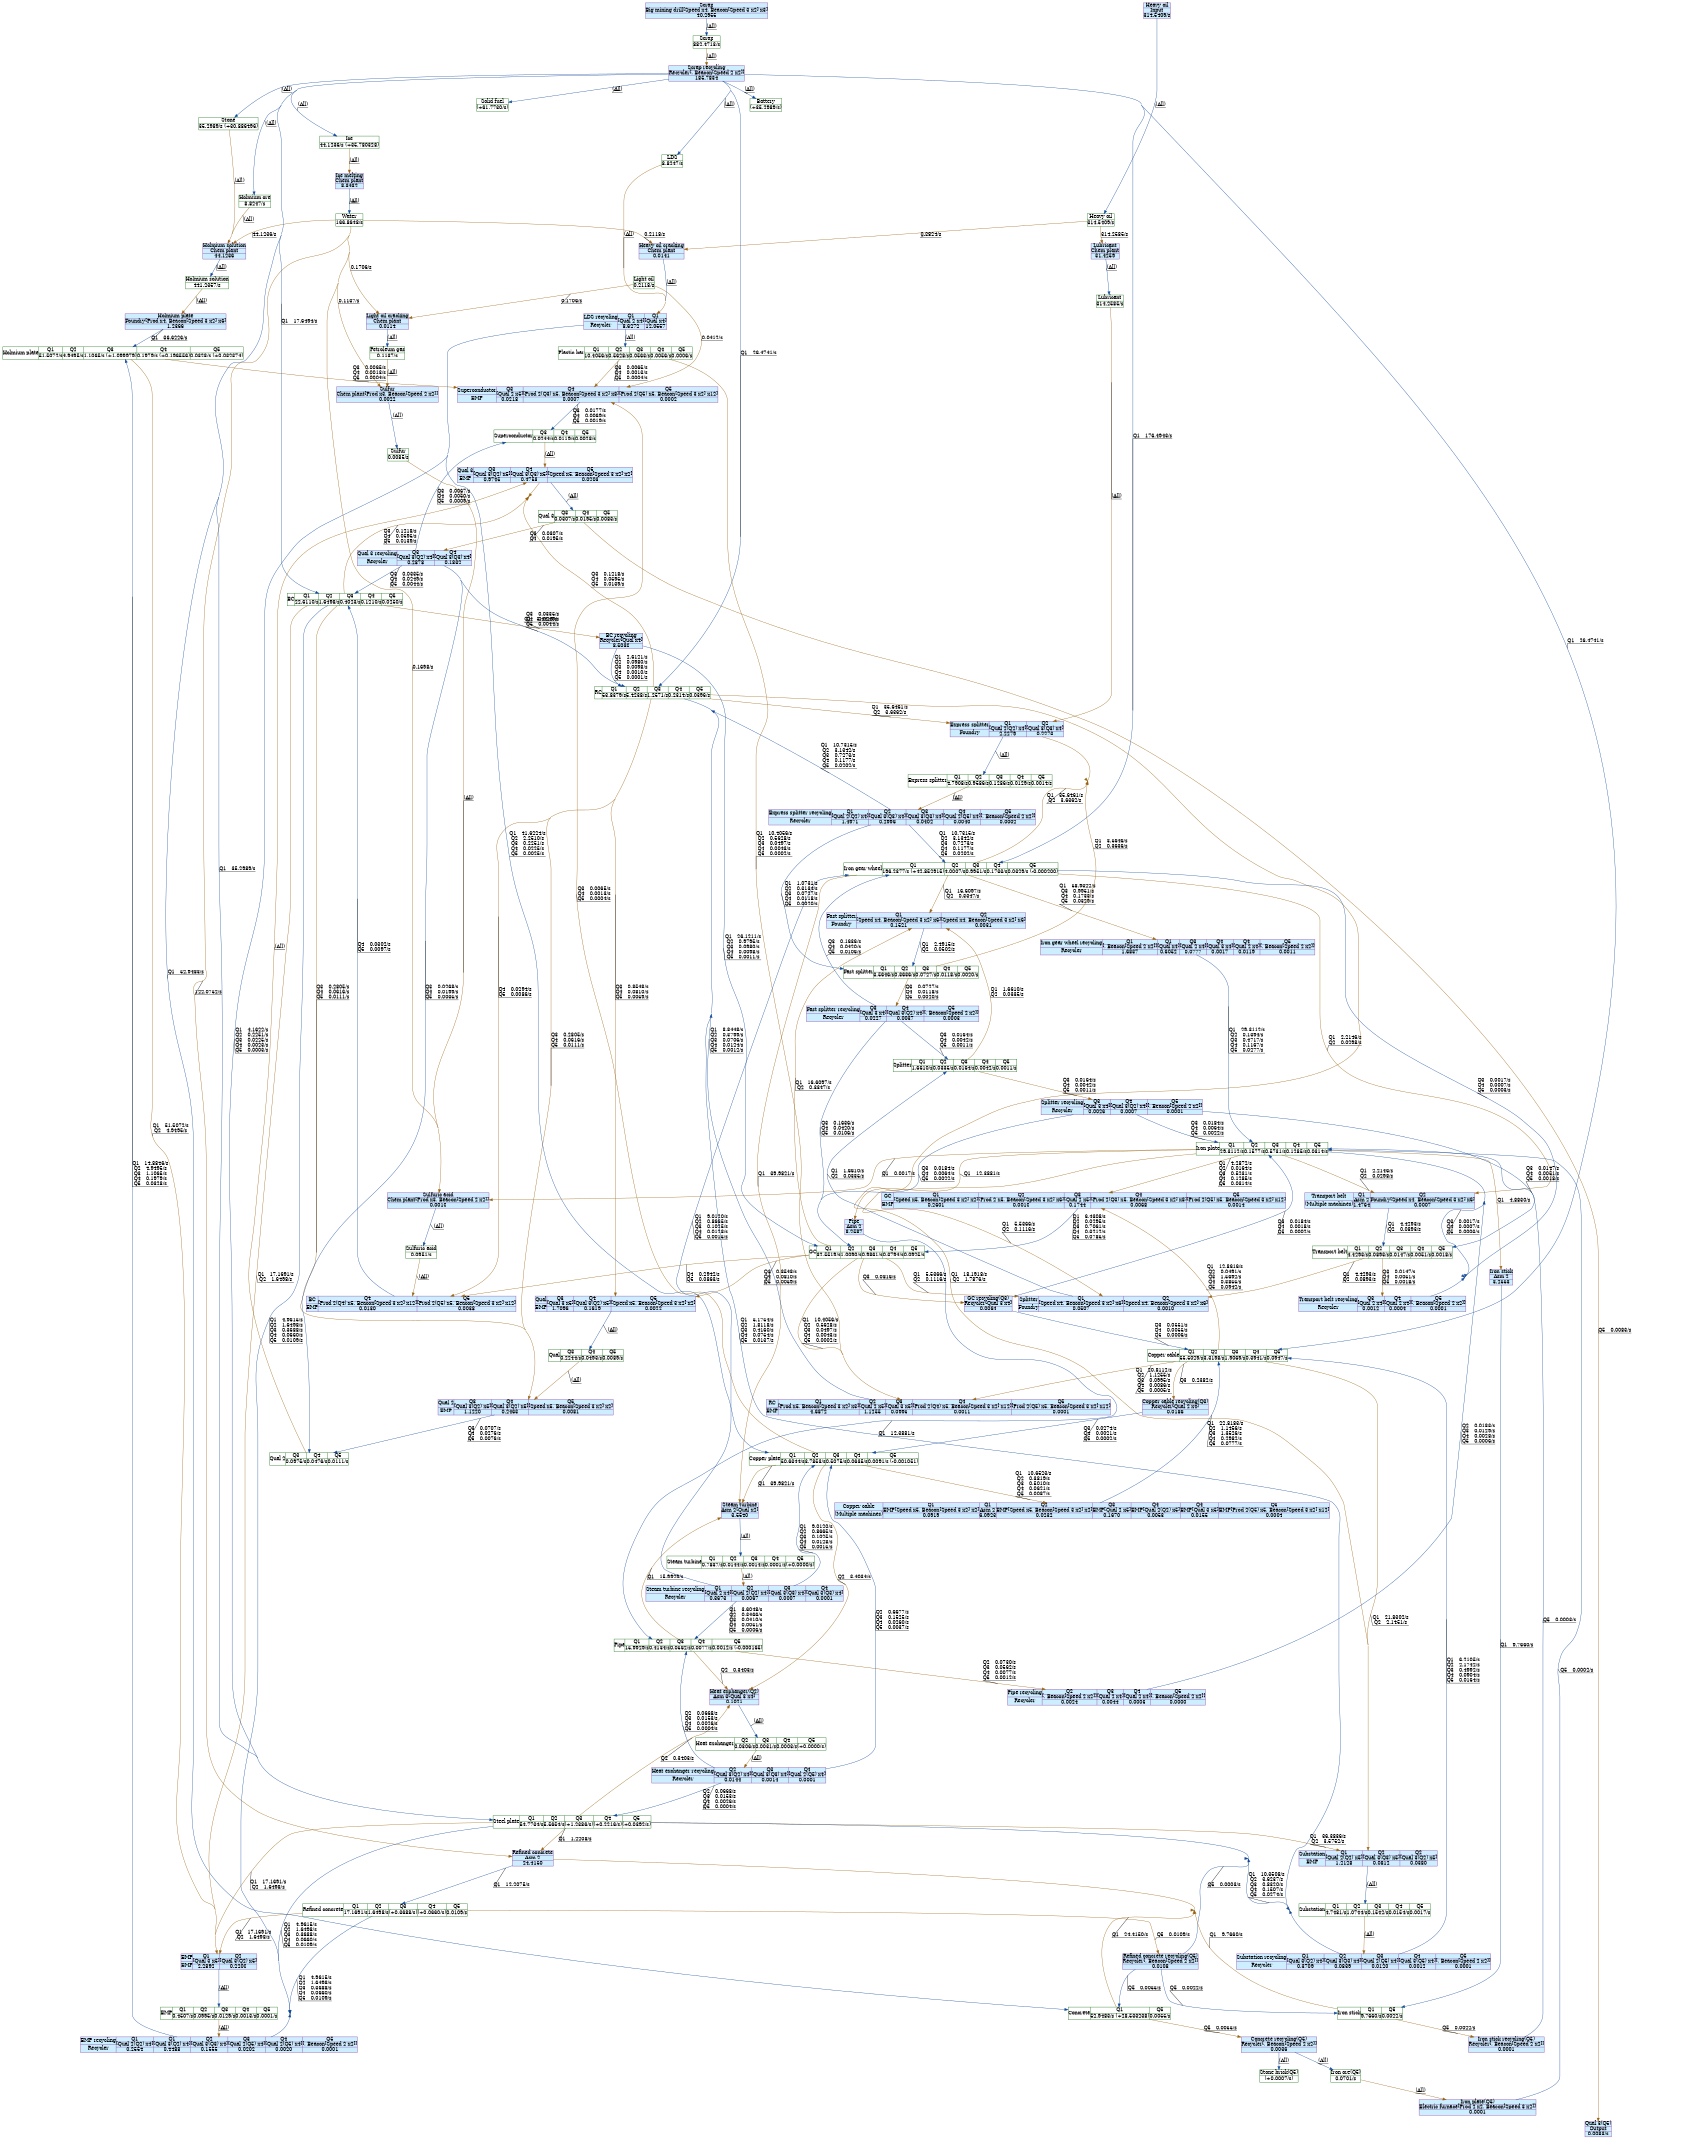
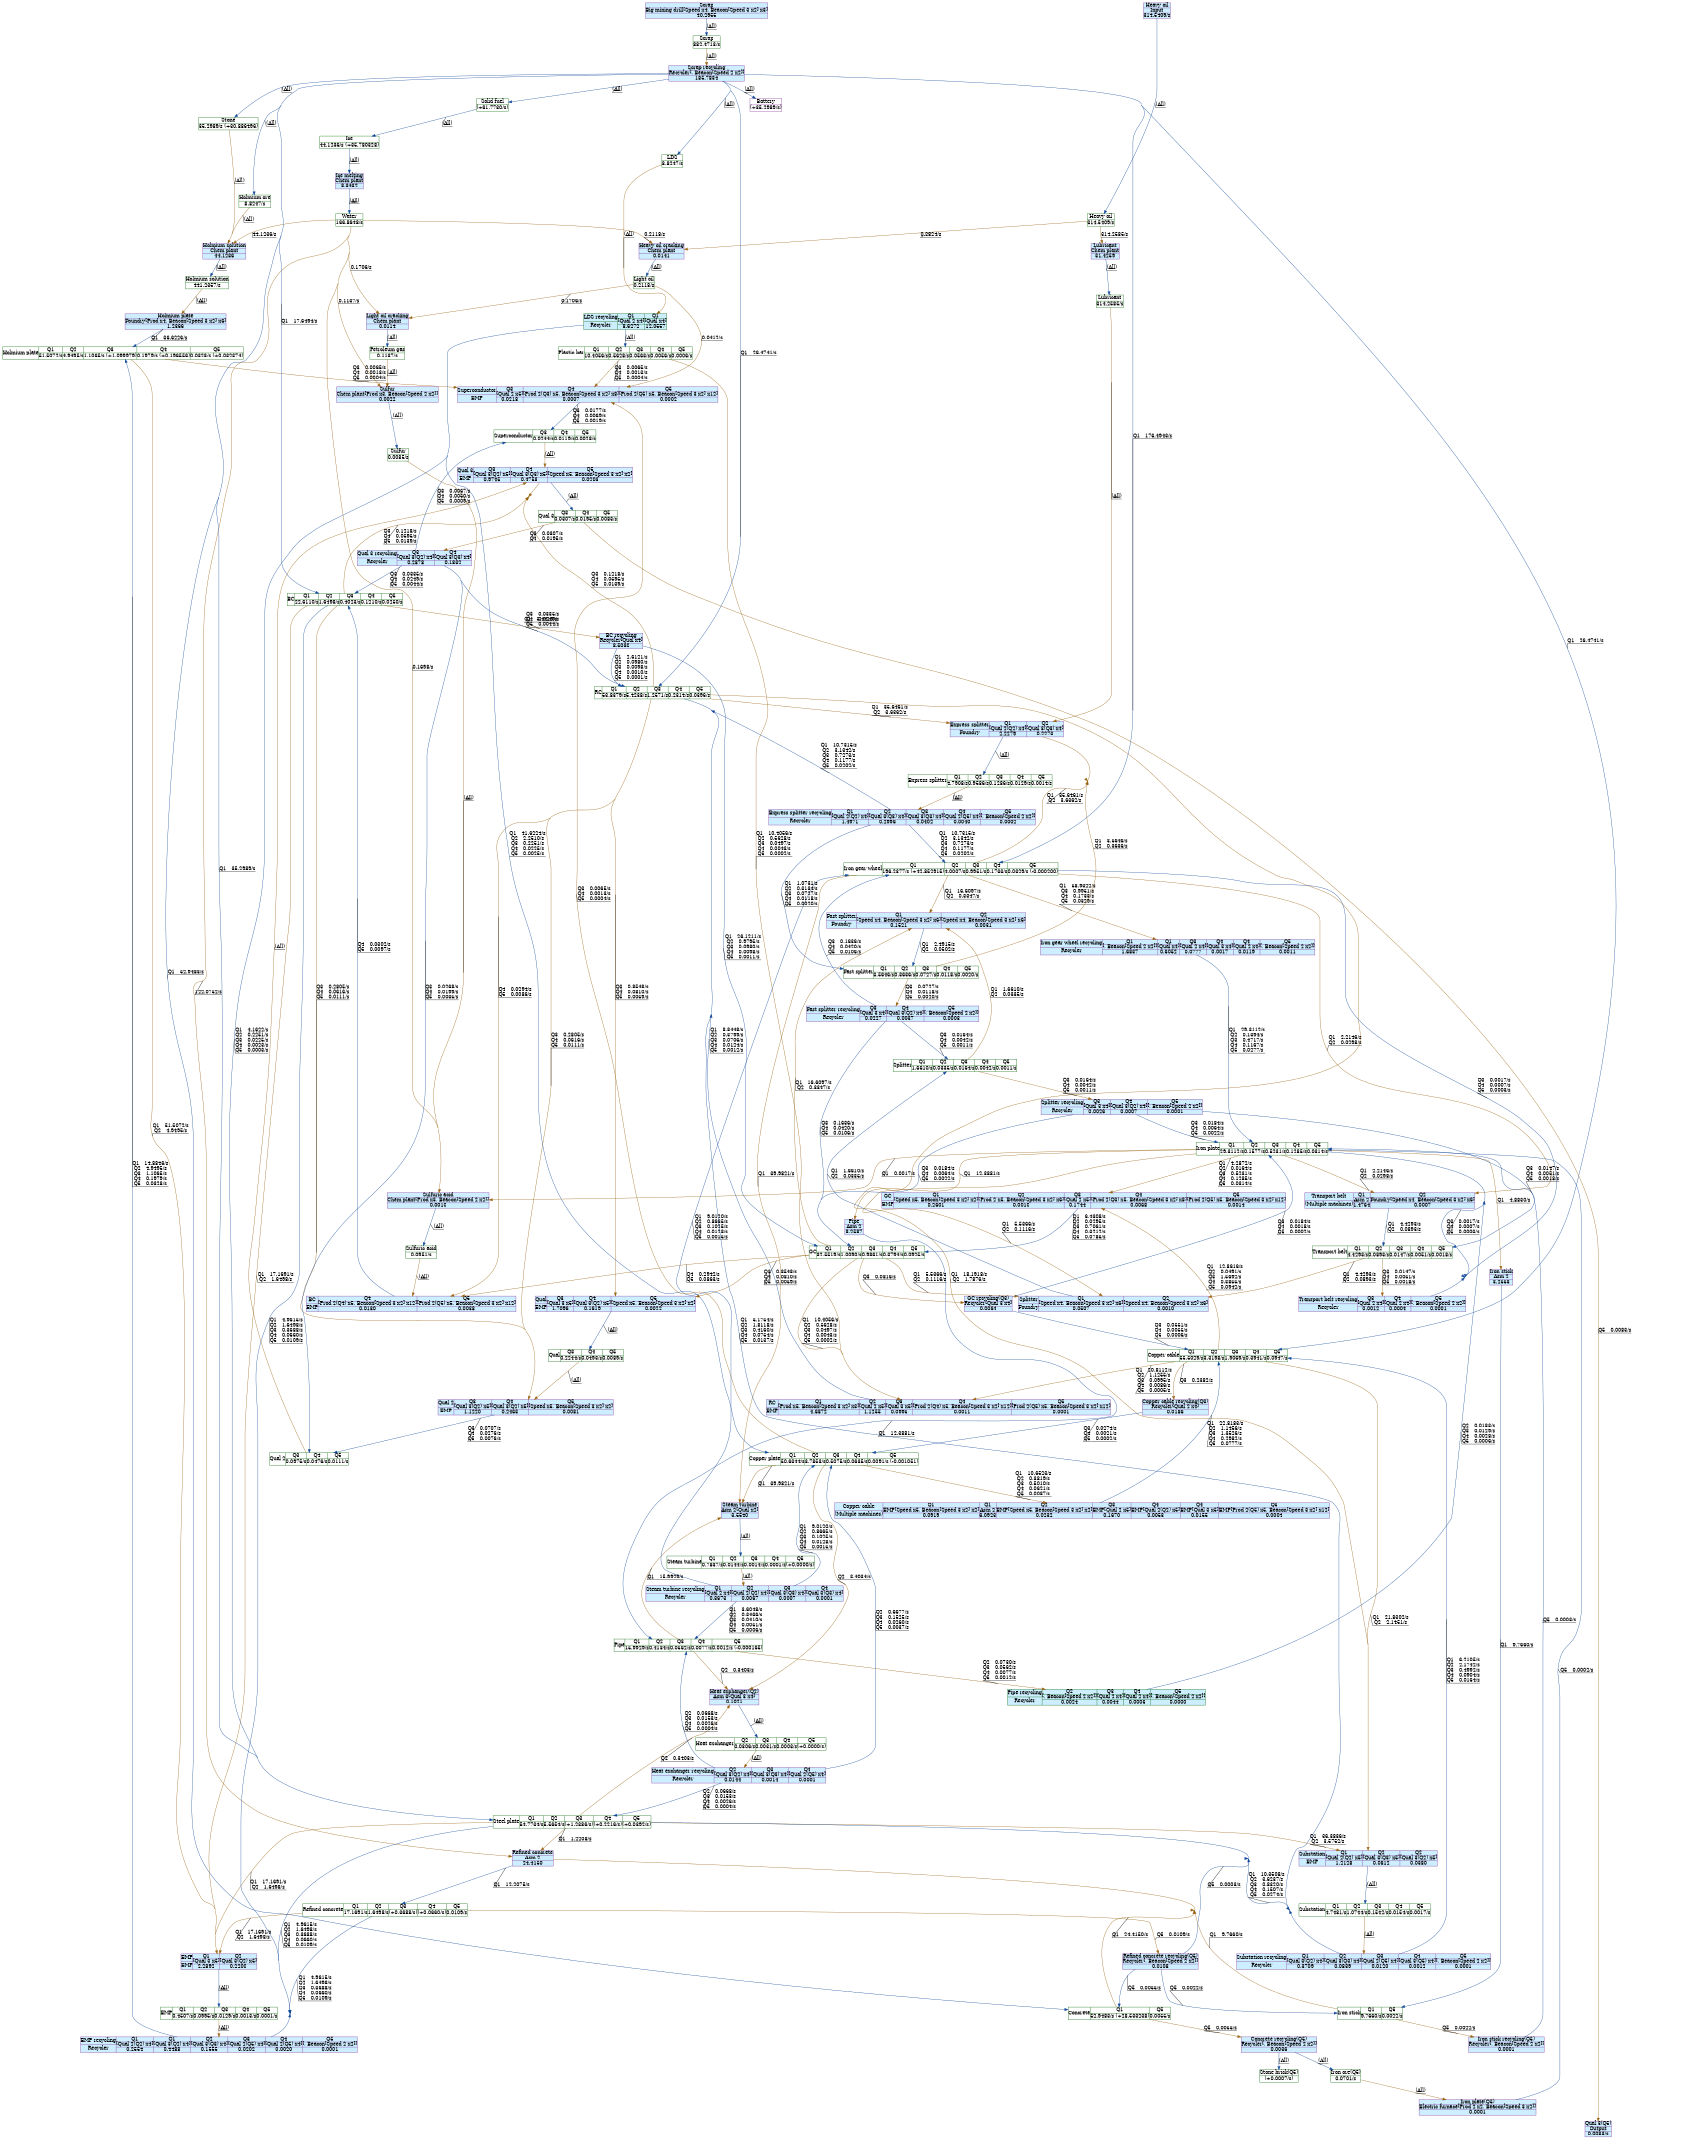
(766, 105) -> (766, 105)
(305, 117) -> (426, 122)
(349, 159) -> (349, 159)
(666, 280) -> (651, 266)
(625, 322) -> (625, 322)
(1275, 1152) -> (1275, 1152)
(1106, 1697) -> (1106, 1697)
